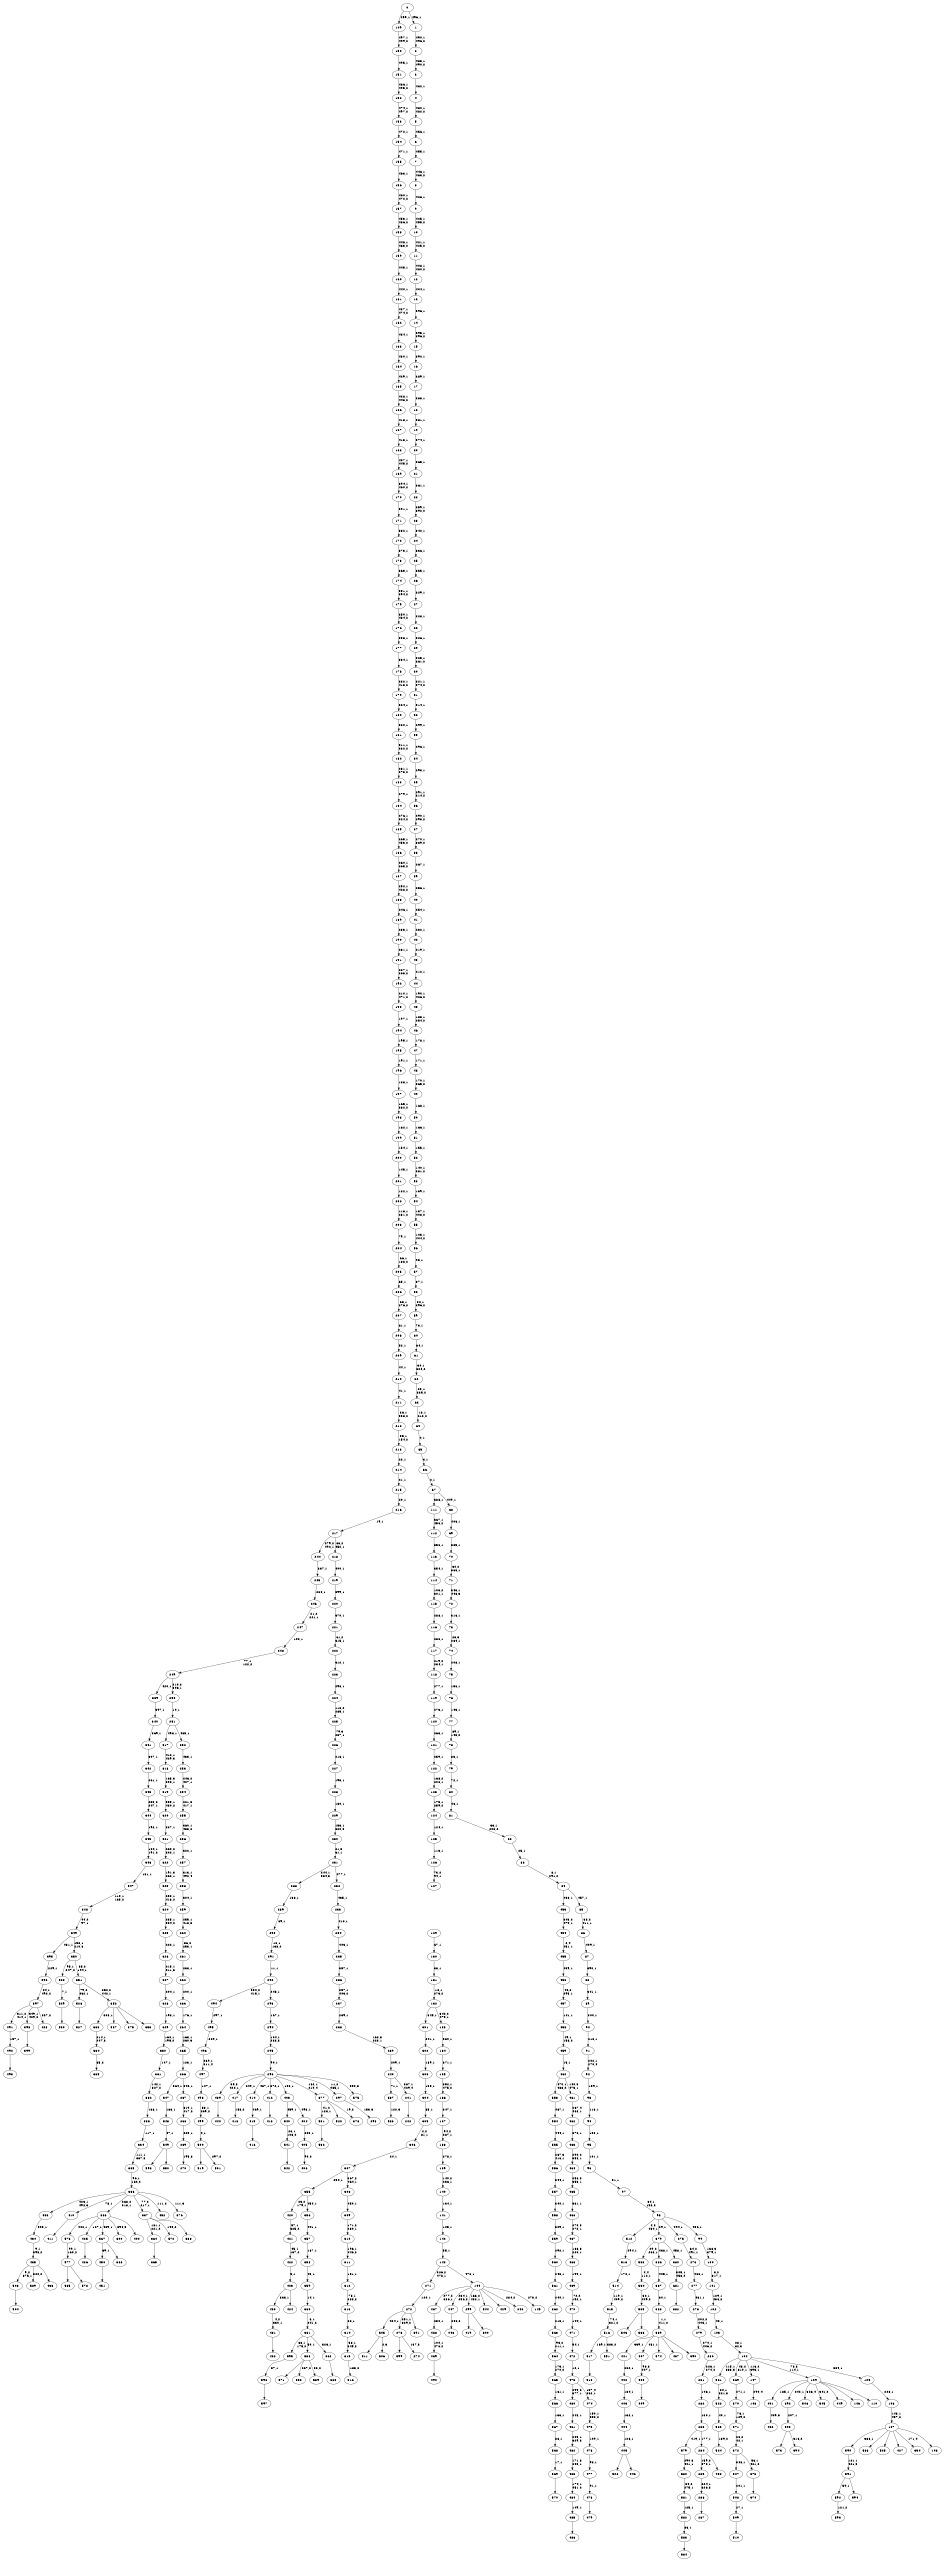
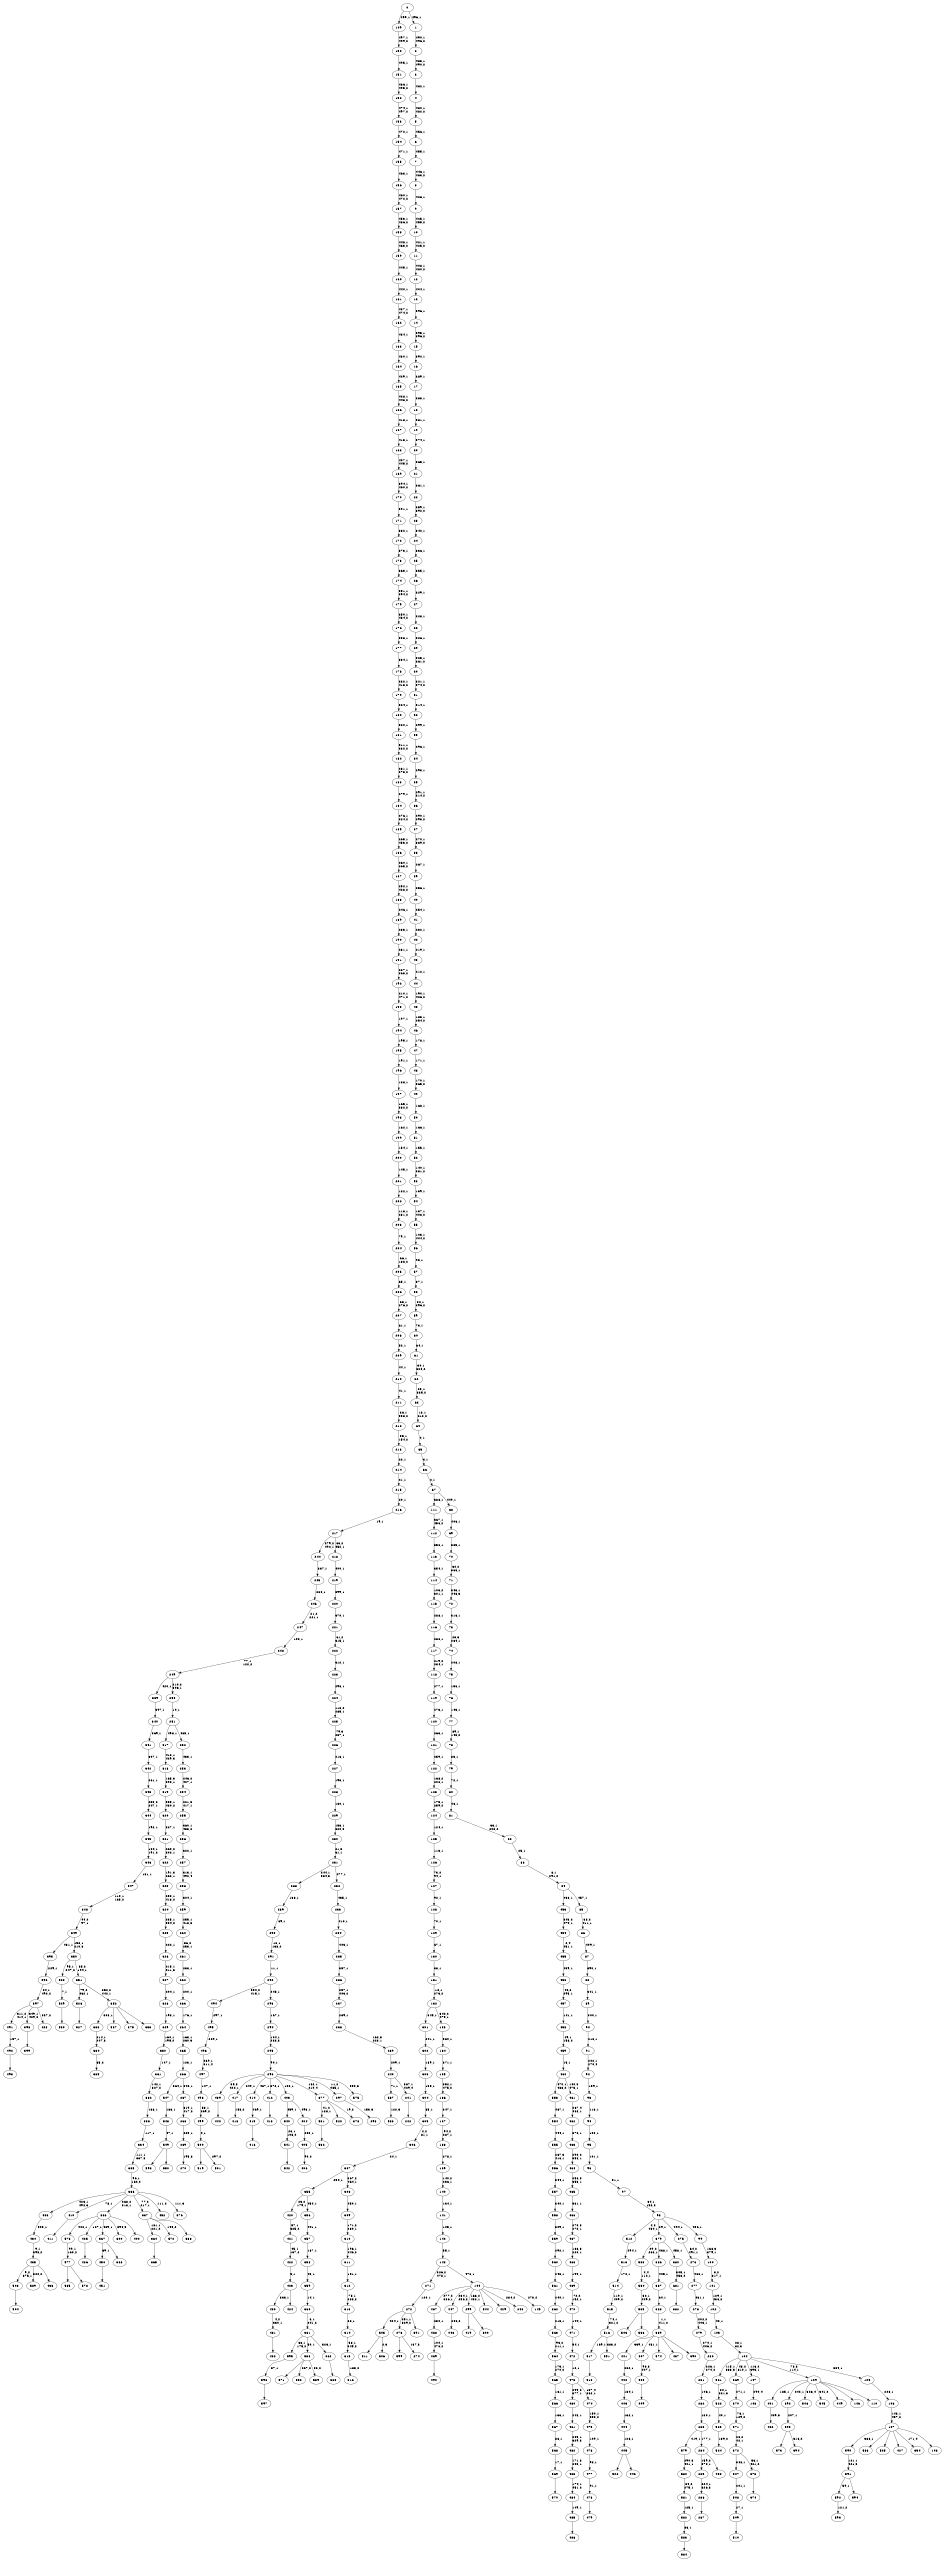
none -> (434, 1910)
